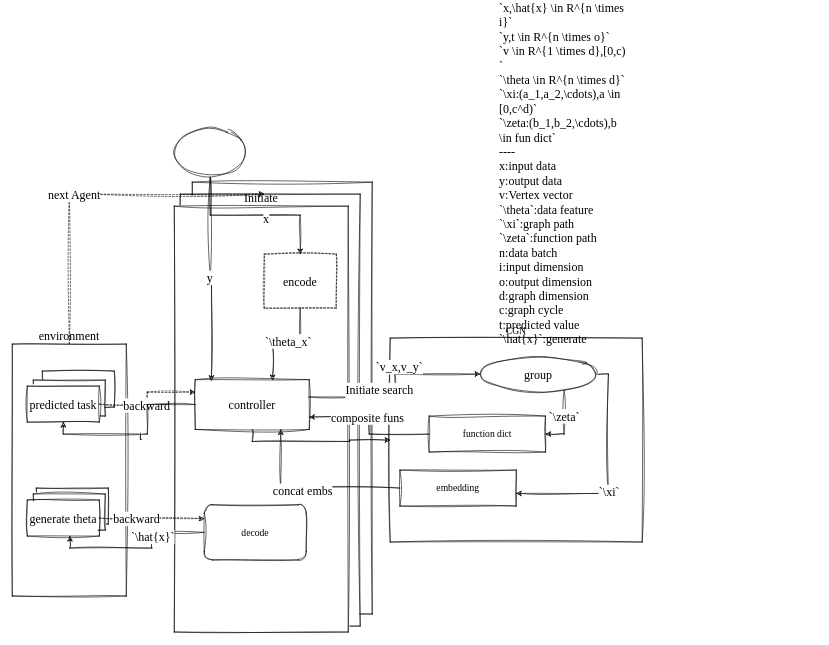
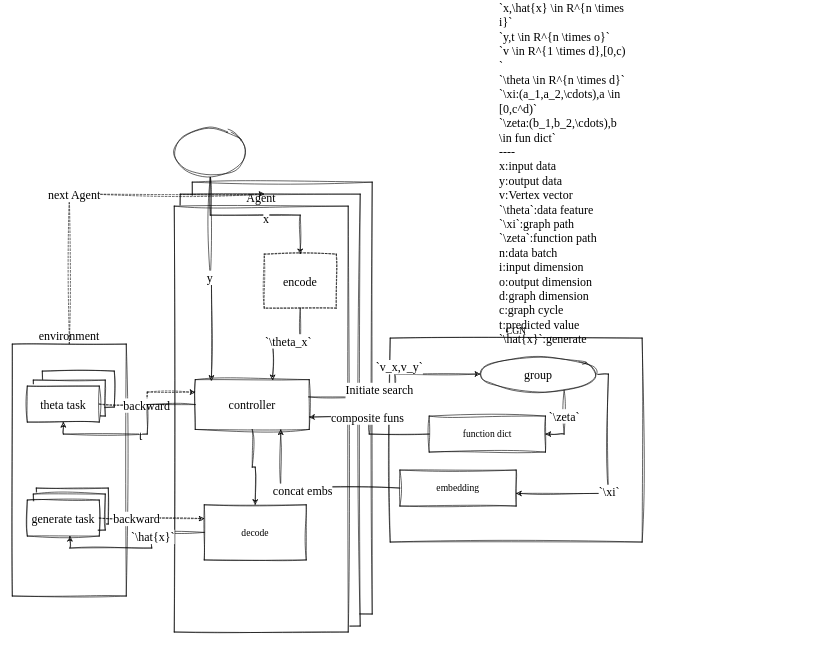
(261, 199) -> (261, 199)
(63, 404) -> (63, 404)
(319, 441) -> (255, 468)
(63, 518) -> (63, 518)
(255, 532) -> (255, 532)
